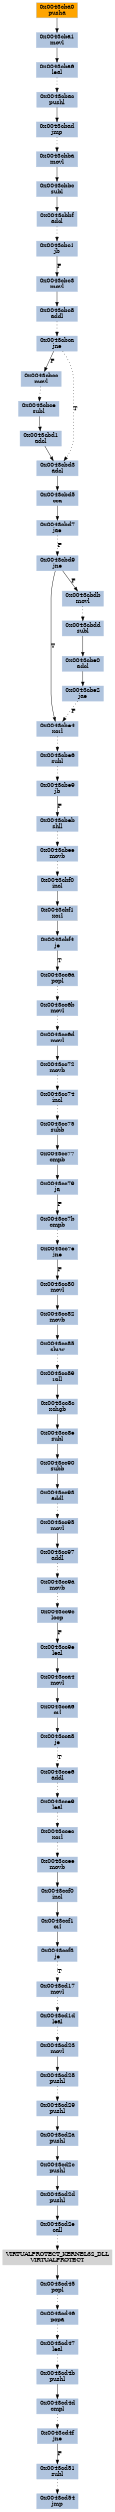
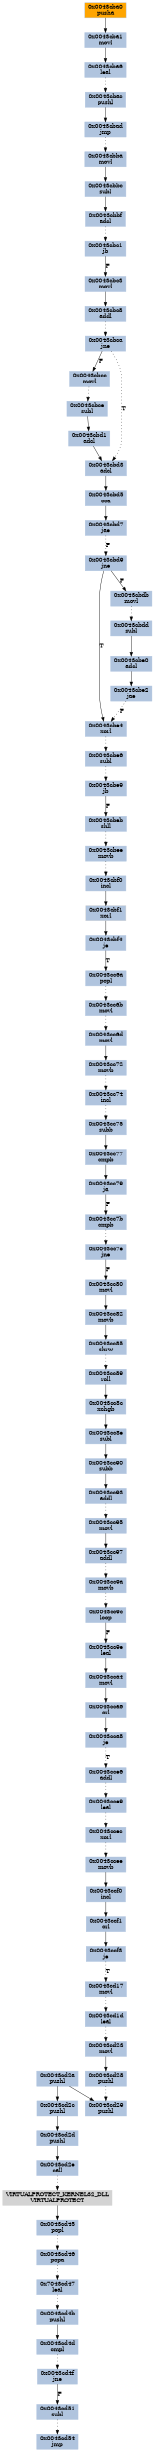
(57, 2121) -> (80, 2093)
(57, 2347) -> (57, 2287)
